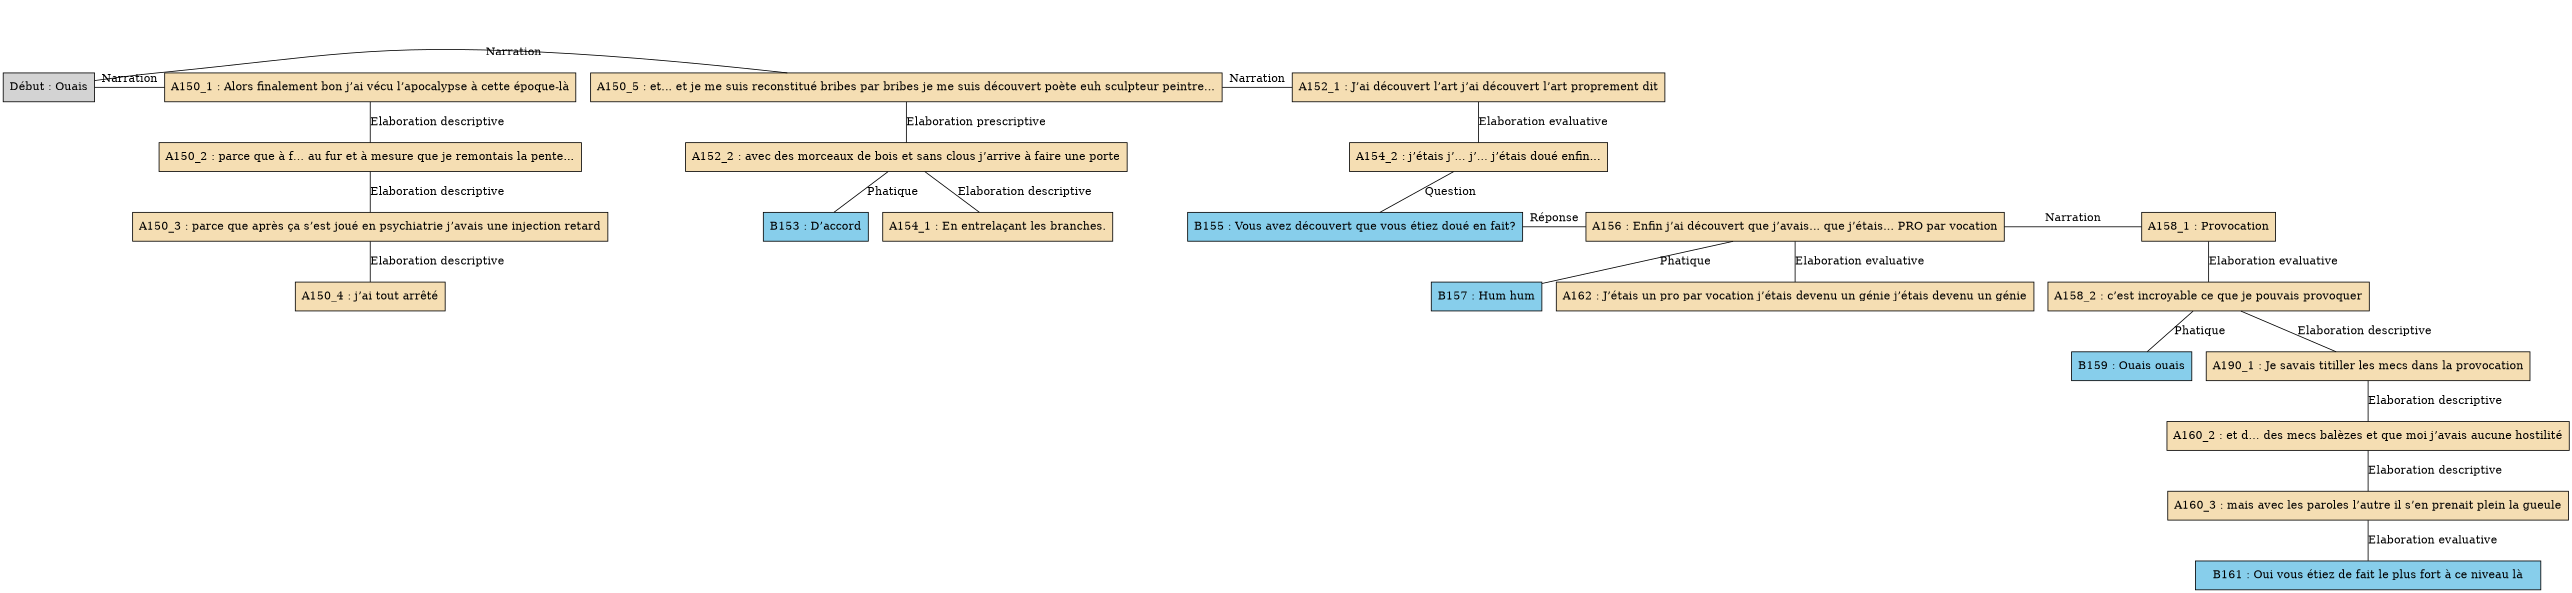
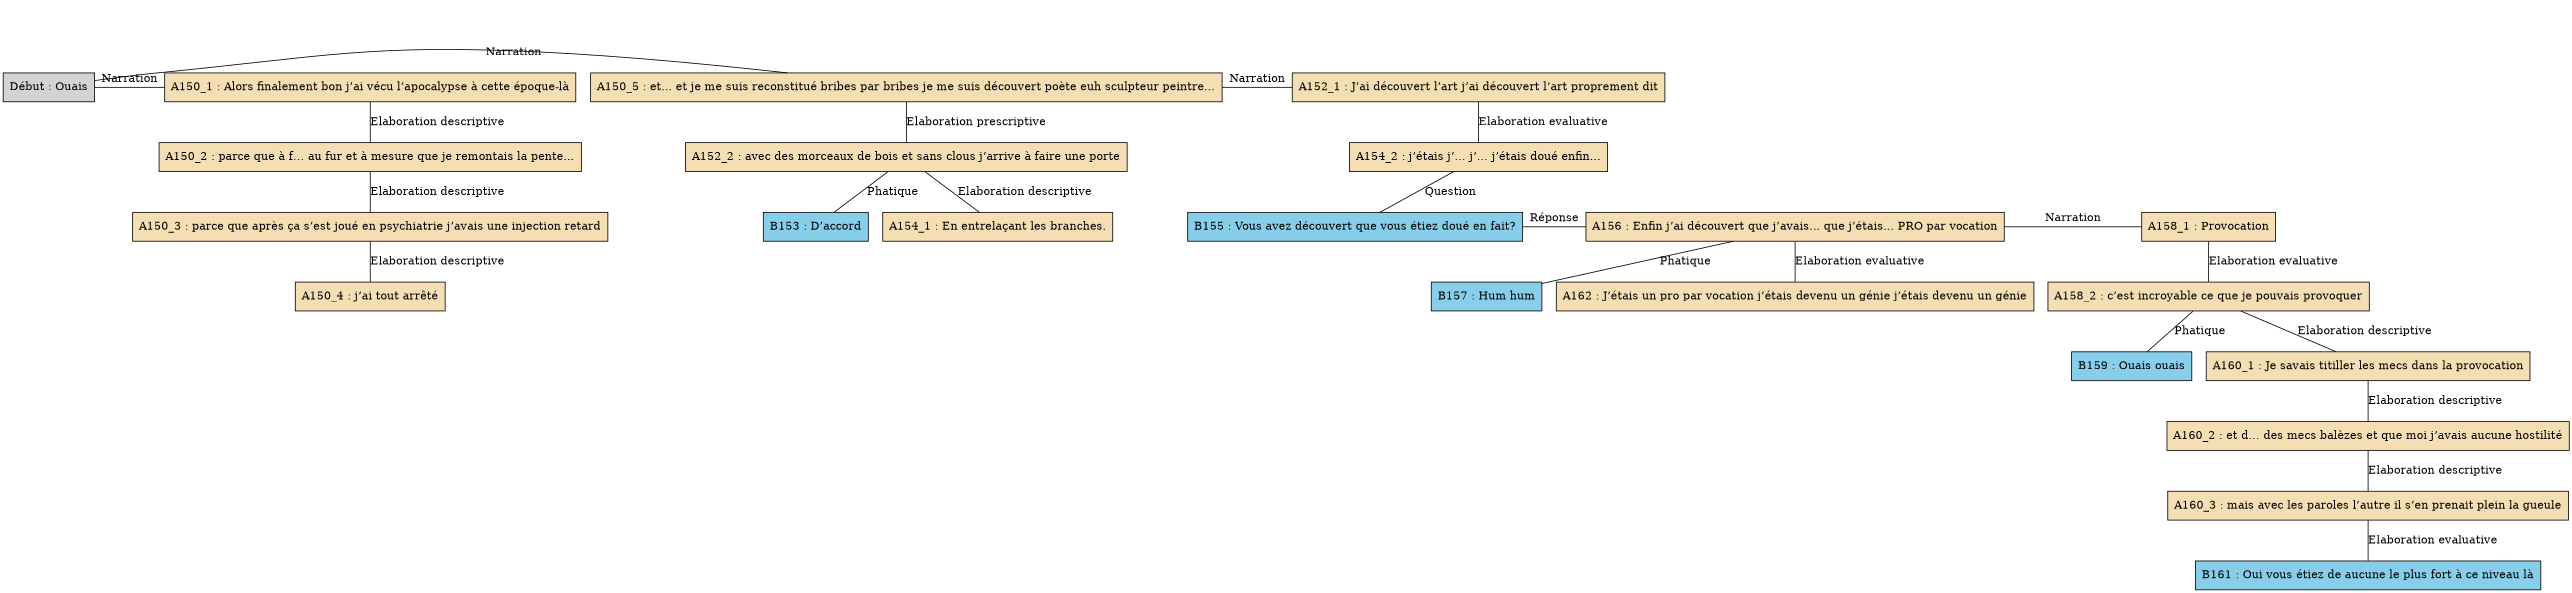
(2368, 366) -> (2368, 366)
(2368, 575) -> (2368, 575)
